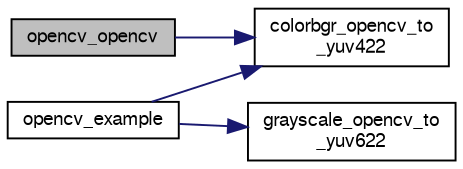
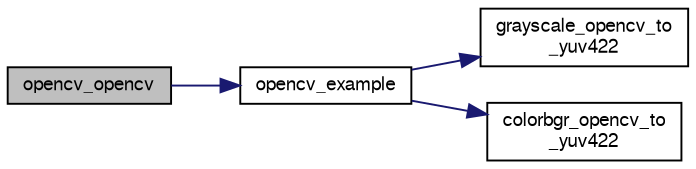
(205, 37) -> (196, 86)
(352, 132) -> (584, 37)
